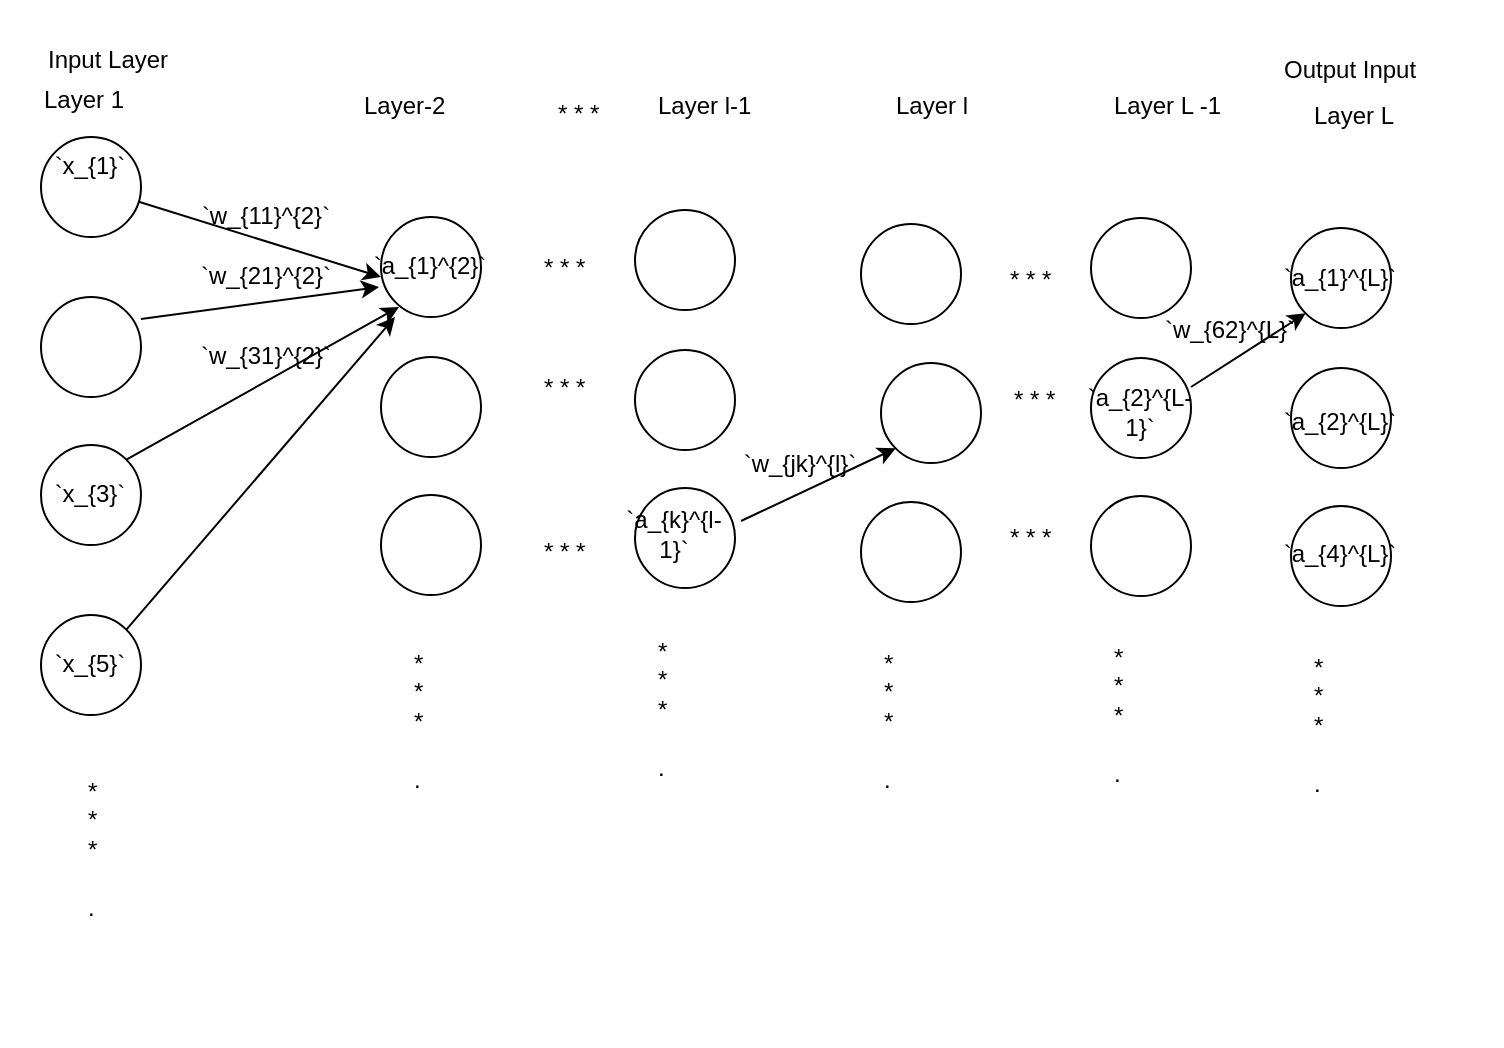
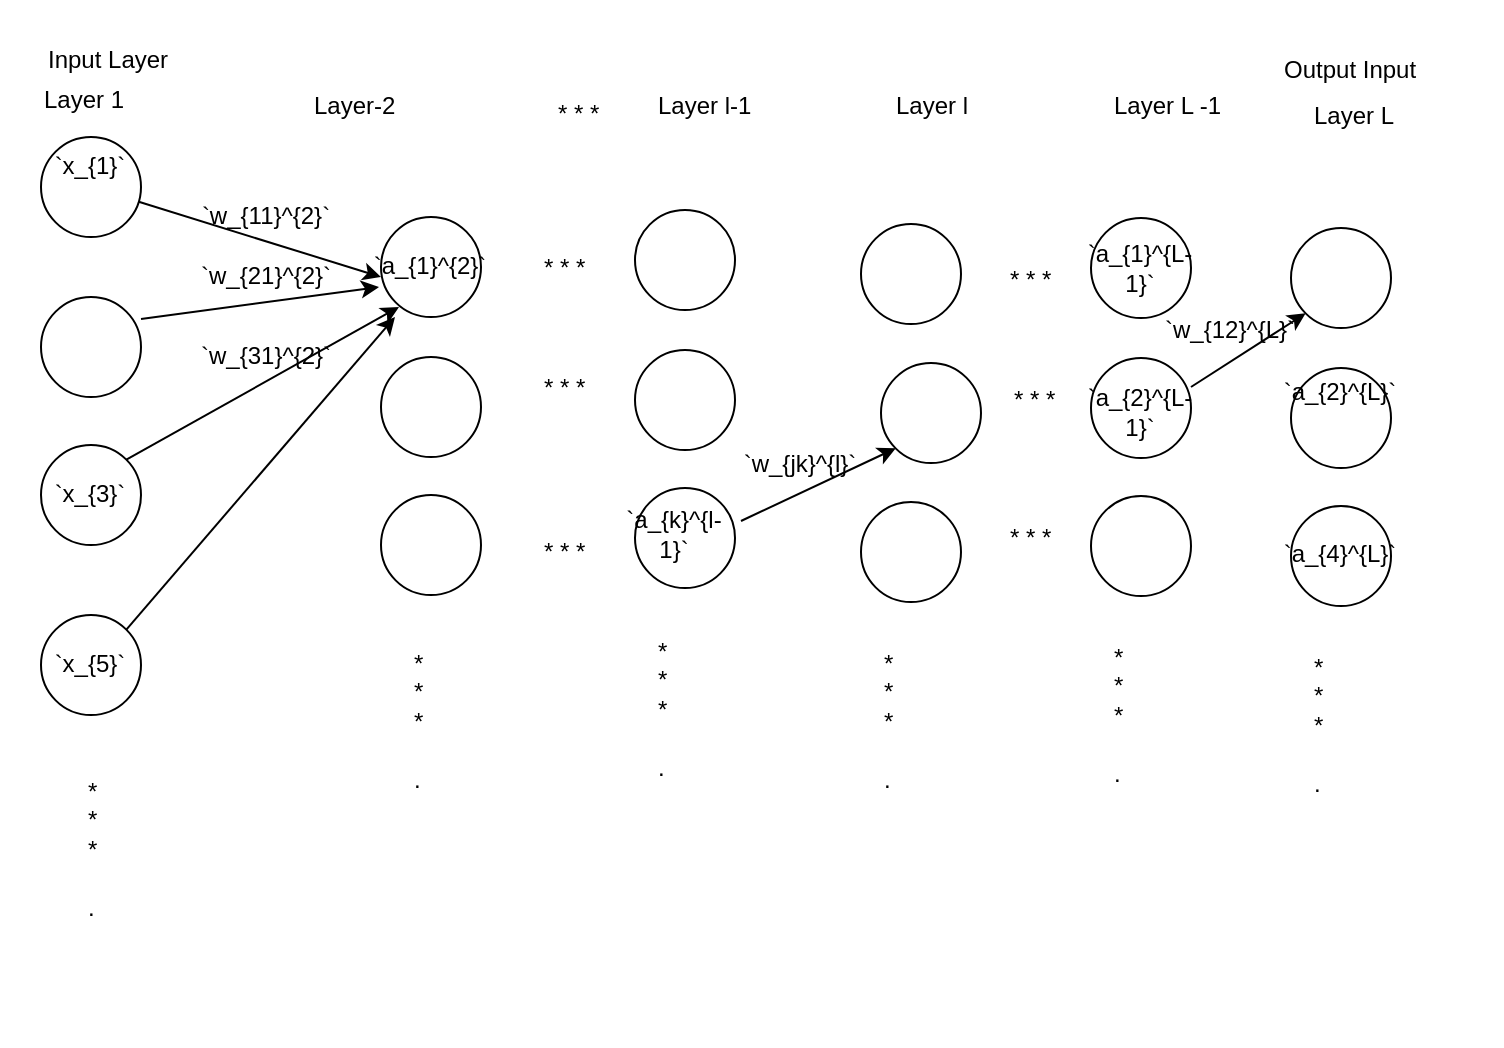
(421, 107) -> (371, 107)
none -> (1141, 268)
(1341, 278) -> none
(1231, 331) -> (1231, 331)
(1341, 423) -> (1341, 393)
